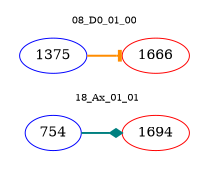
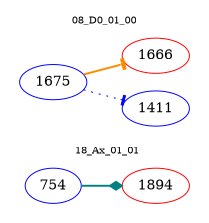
(53, 56) -> (53, 82)
none -> (156, 109)
(156, 133) -> (156, 186)
